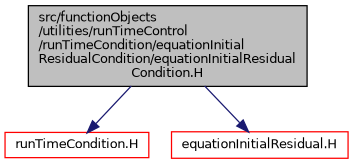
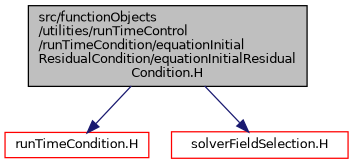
(260, 145) -> (260, 145)
